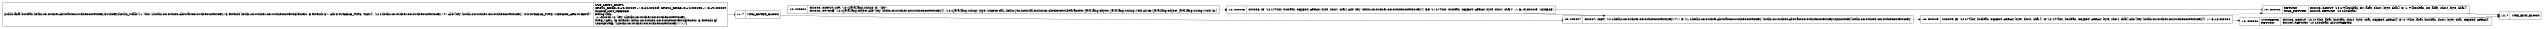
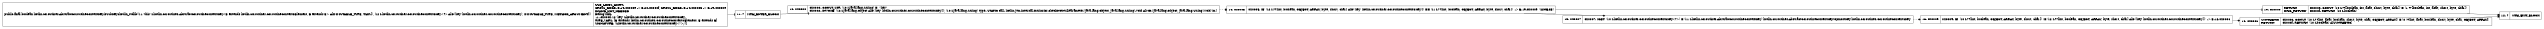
(2224, 15) -> none
(1171, 20) -> (794, 14)
